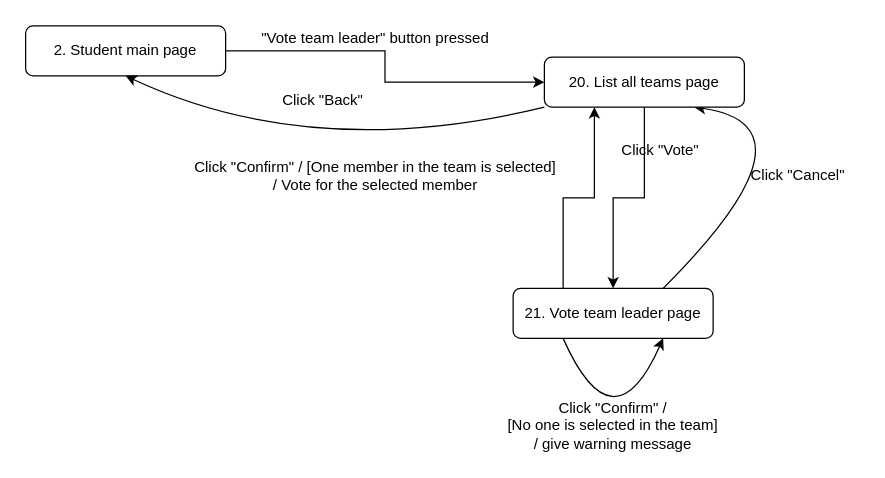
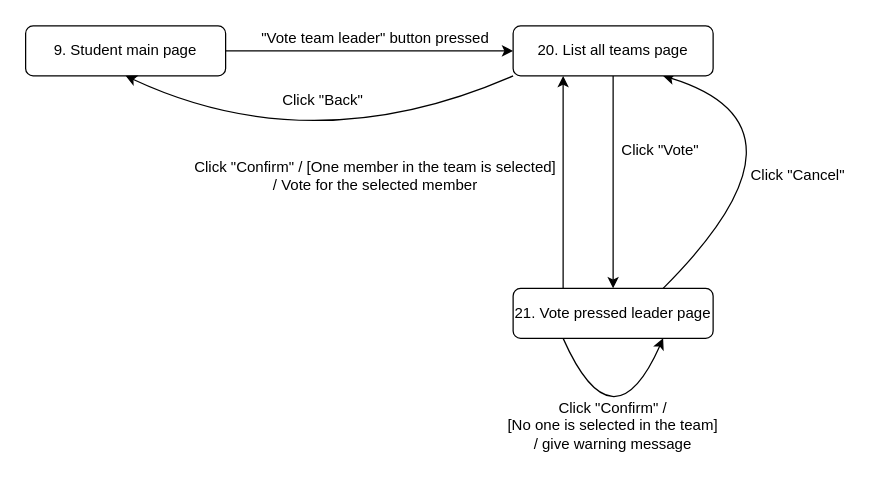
(126, 51) -> (126, 51)
(644, 82) -> (613, 51)
(613, 313) -> (613, 313)
